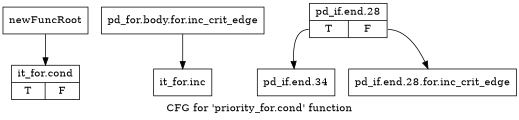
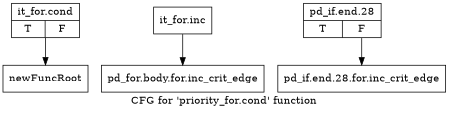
(45, 46) -> (45, 48)
(183, 48) -> (183, 46)
(296, 82) -> none
